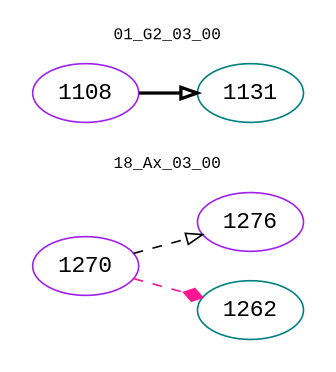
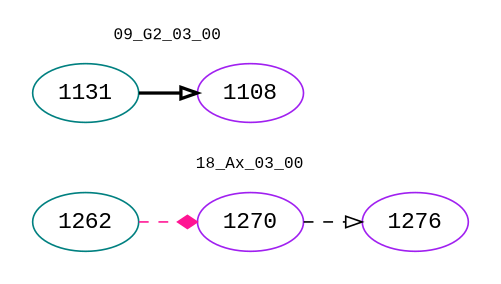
(168, 35) -> (168, 35)
(160, 93) -> (160, 93)
(159, 285) -> (158, 222)
